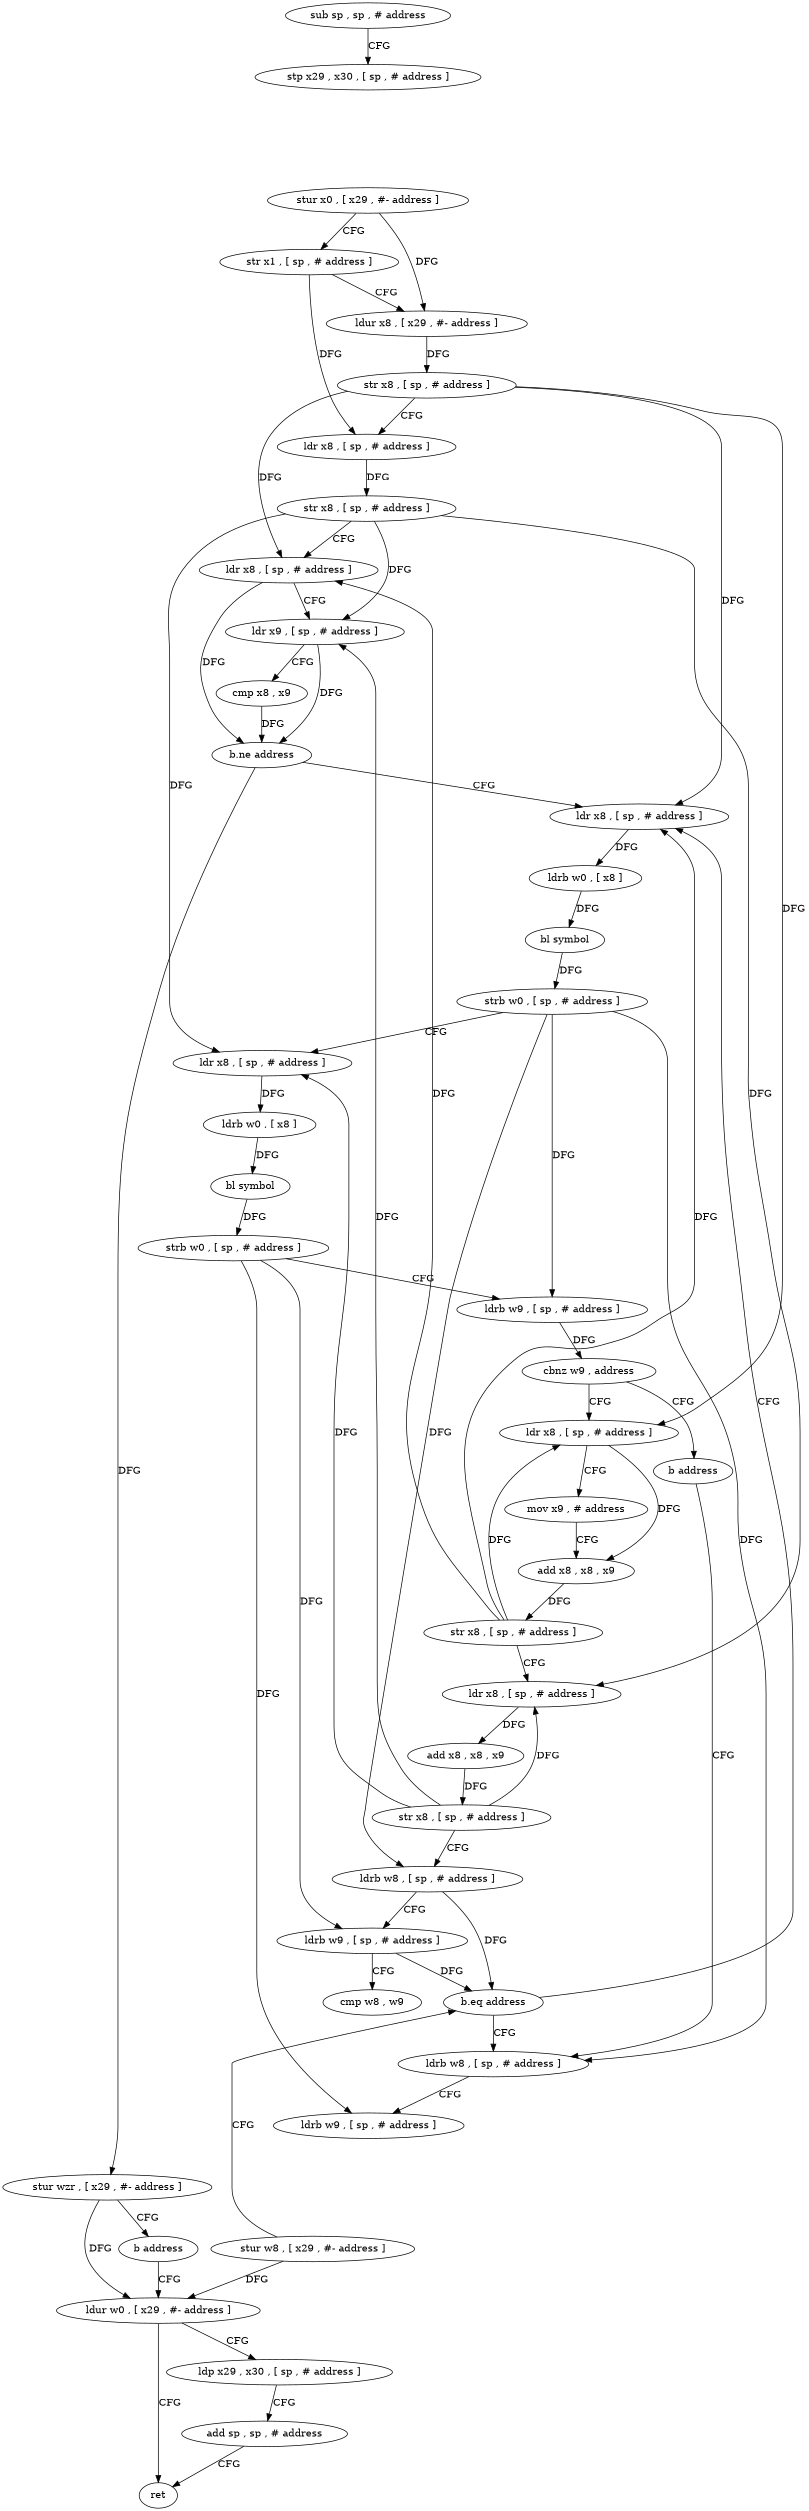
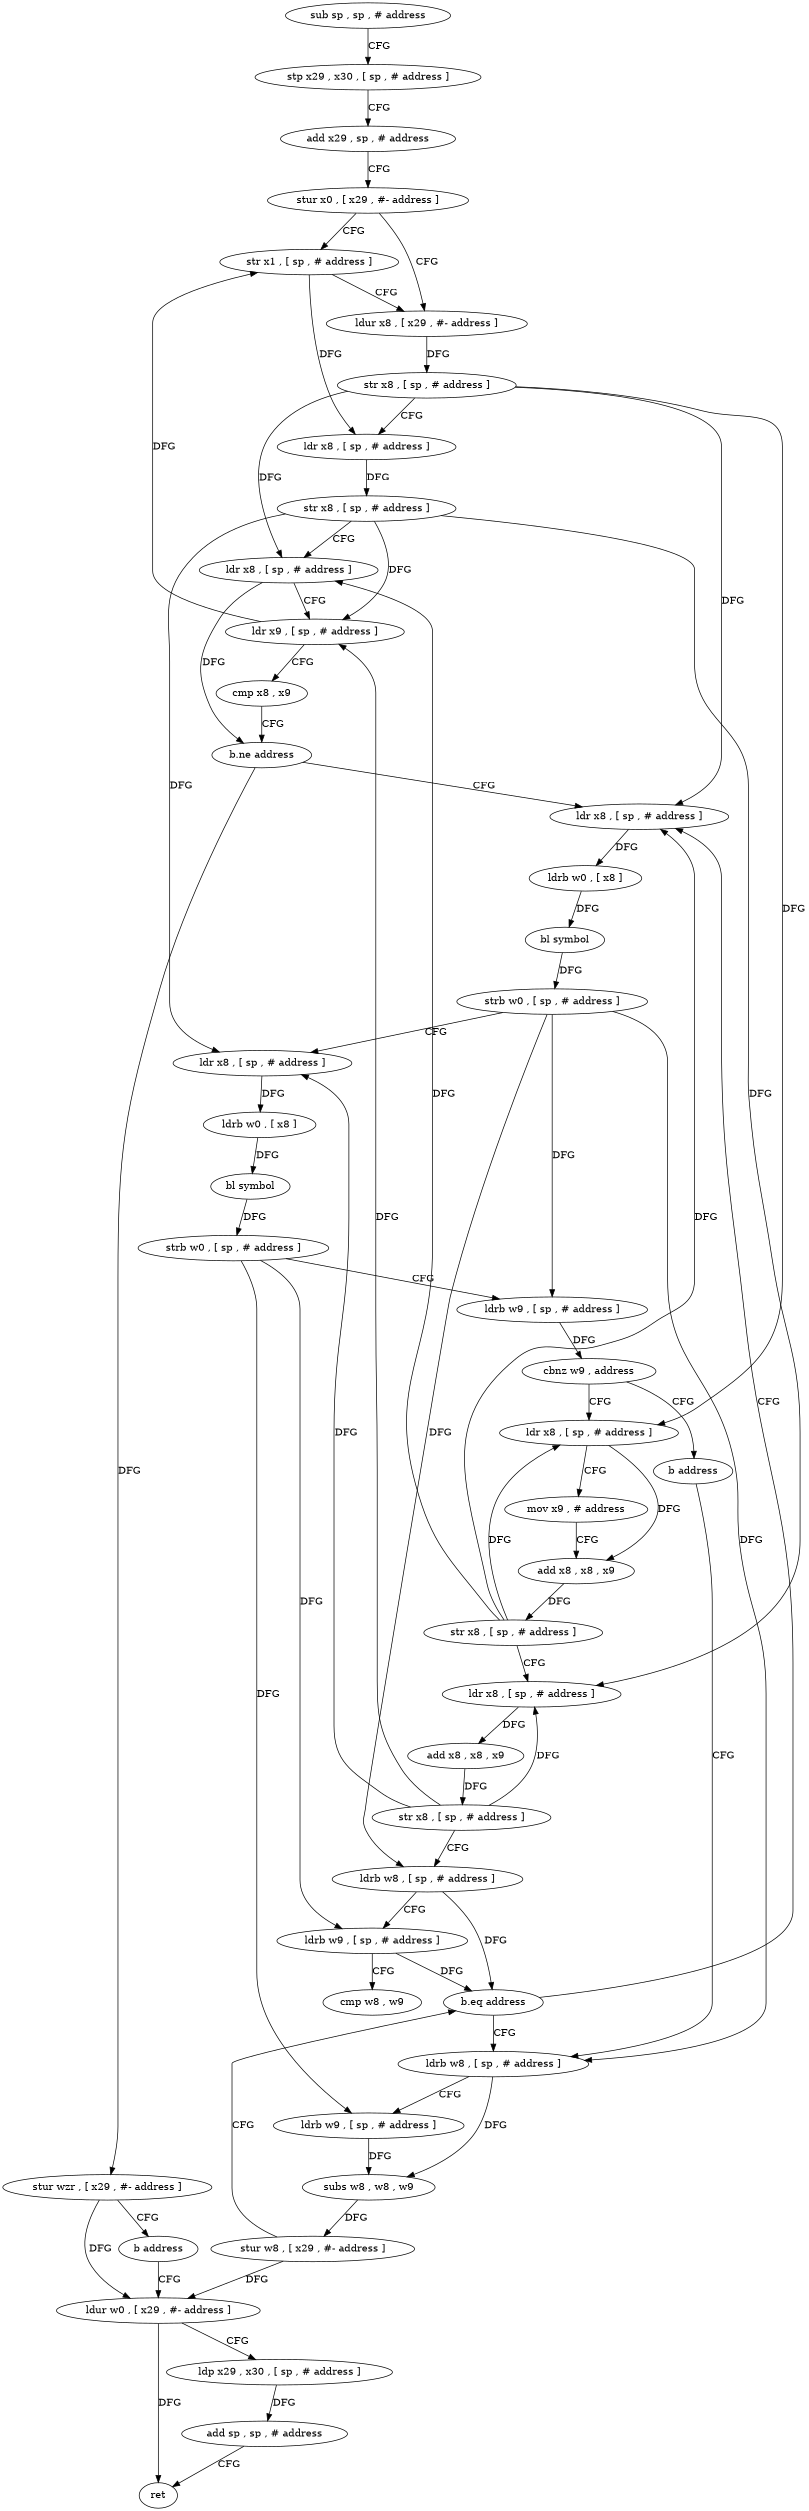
none -> (368, 139)
(427, 262) -> (427, 262)
(317, 697) -> (153, 452)
(273, 724) -> (273, 724)
none -> (369, 2187)
(170, 2403) -> (170, 2403)
(284, 2403) -> (284, 2403)
